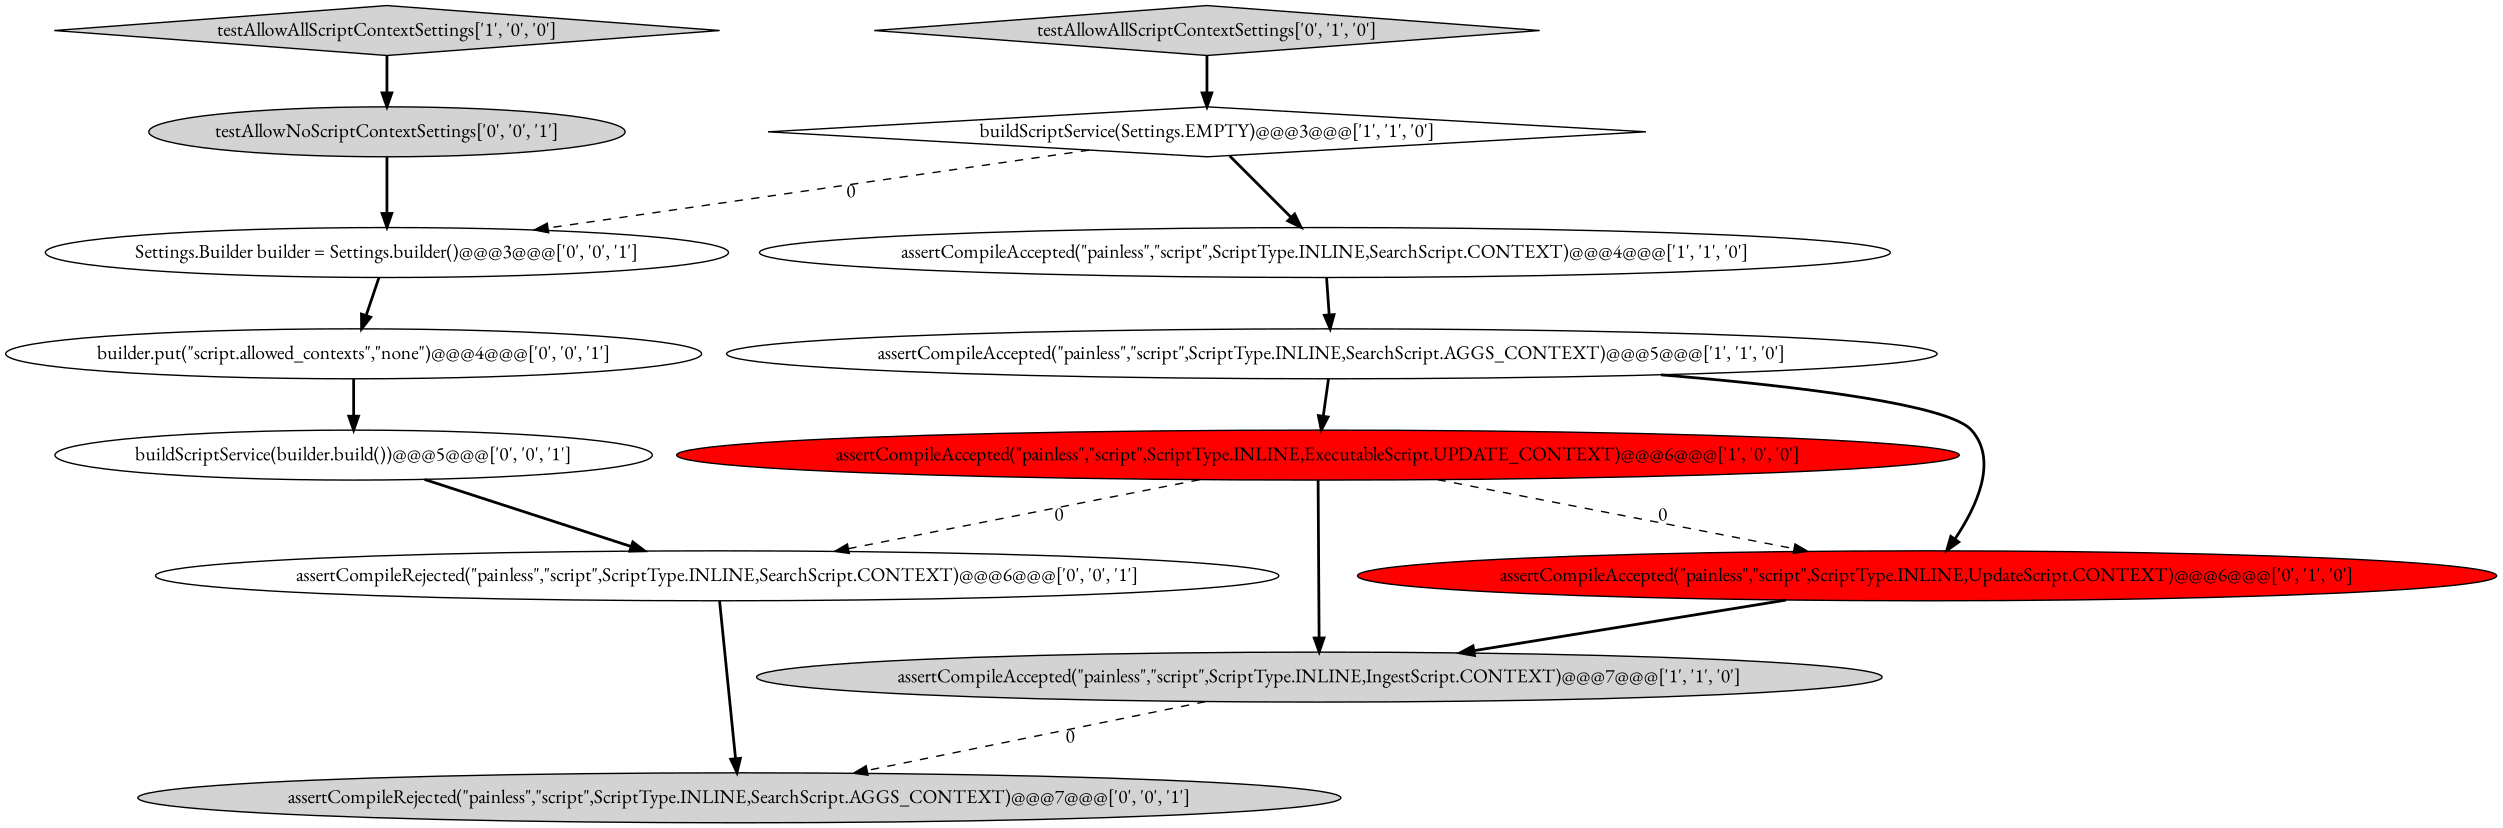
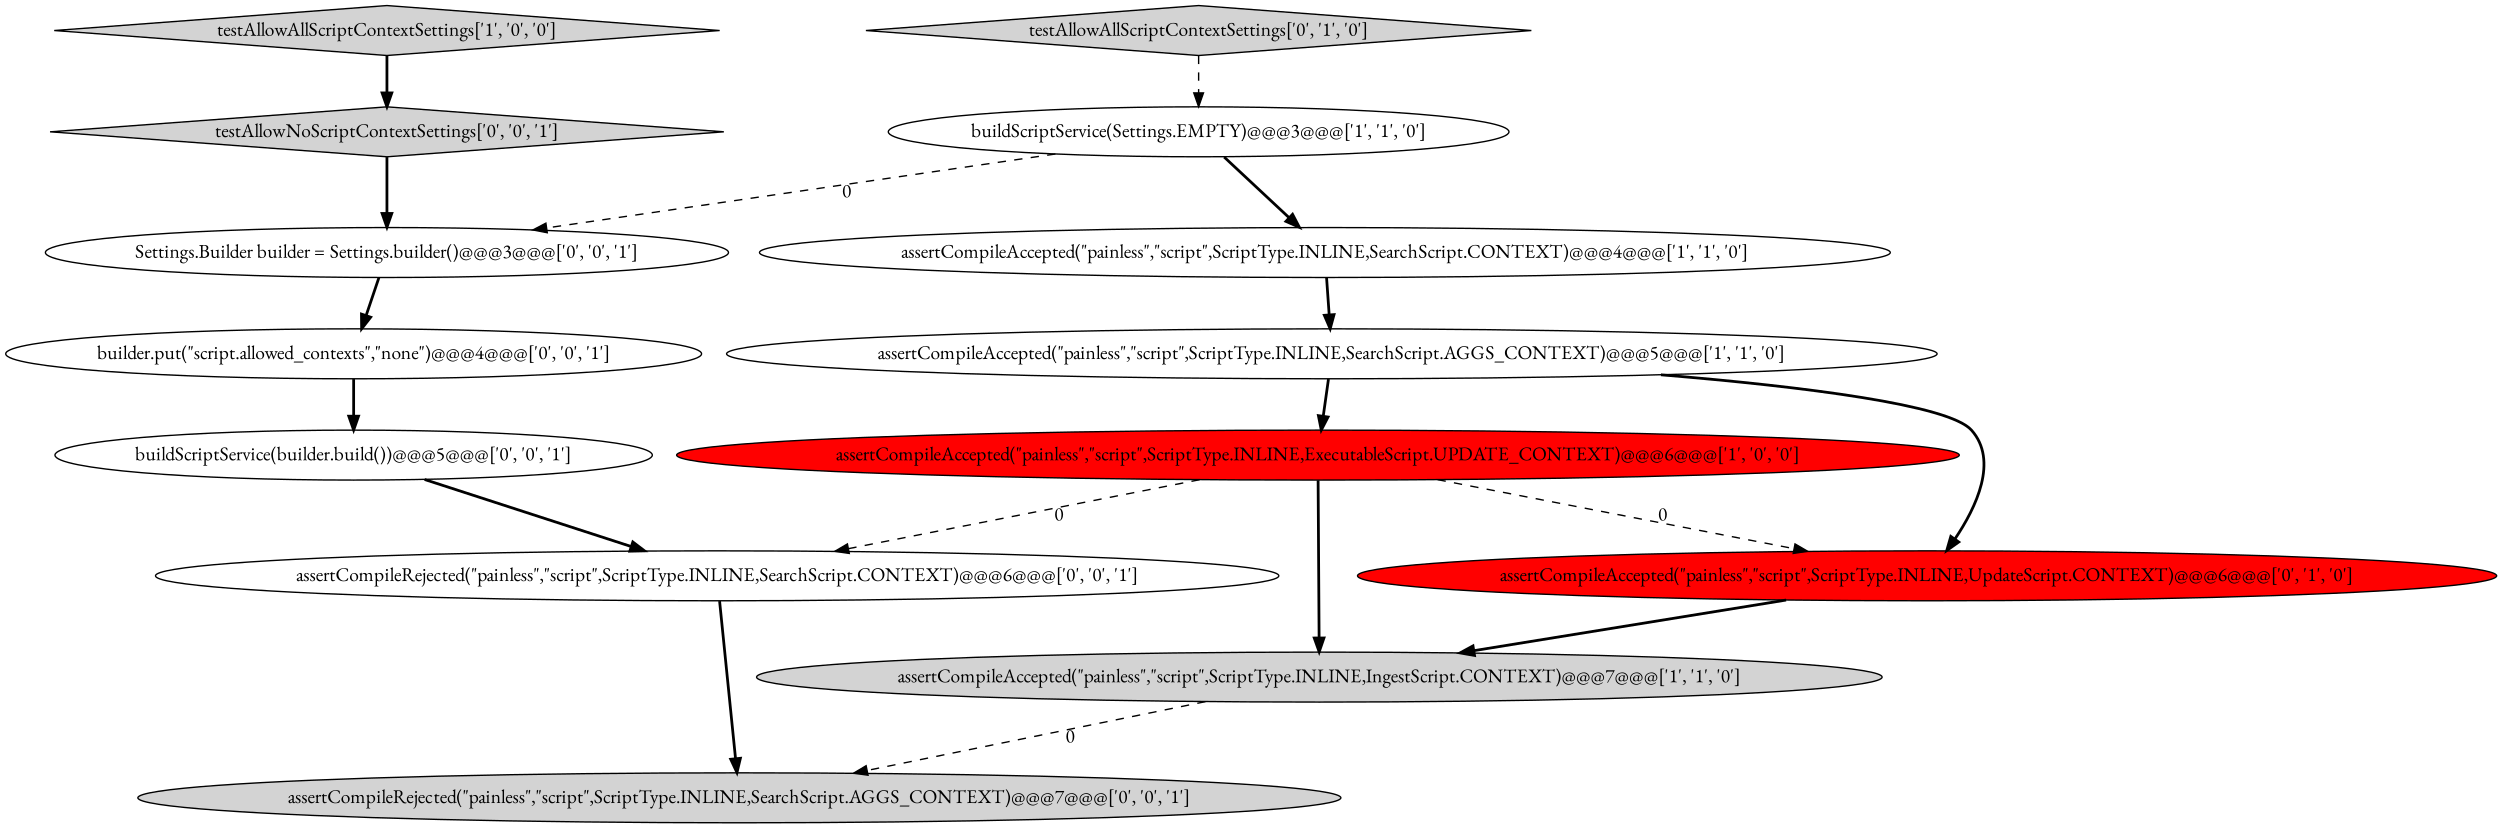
(1207, 74) -> (1199, 74)
(387, 132) -> (387, 132)
(1207, 132) -> (1199, 132)
